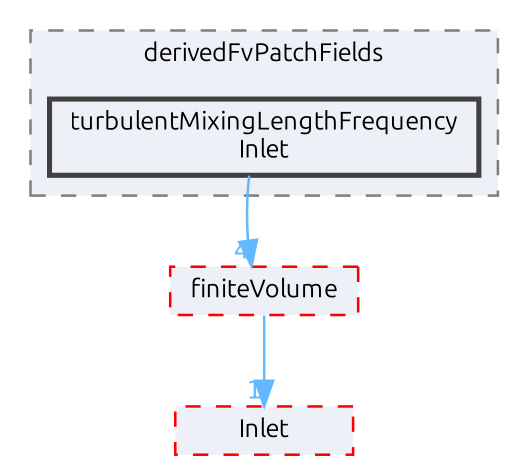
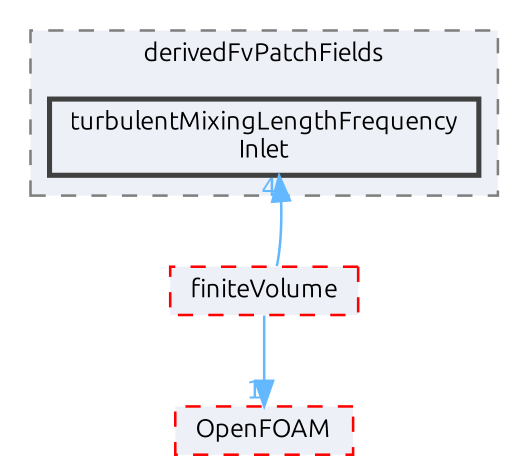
(247, 211) -> (281, 234)
(264, 431) -> (264, 431)
